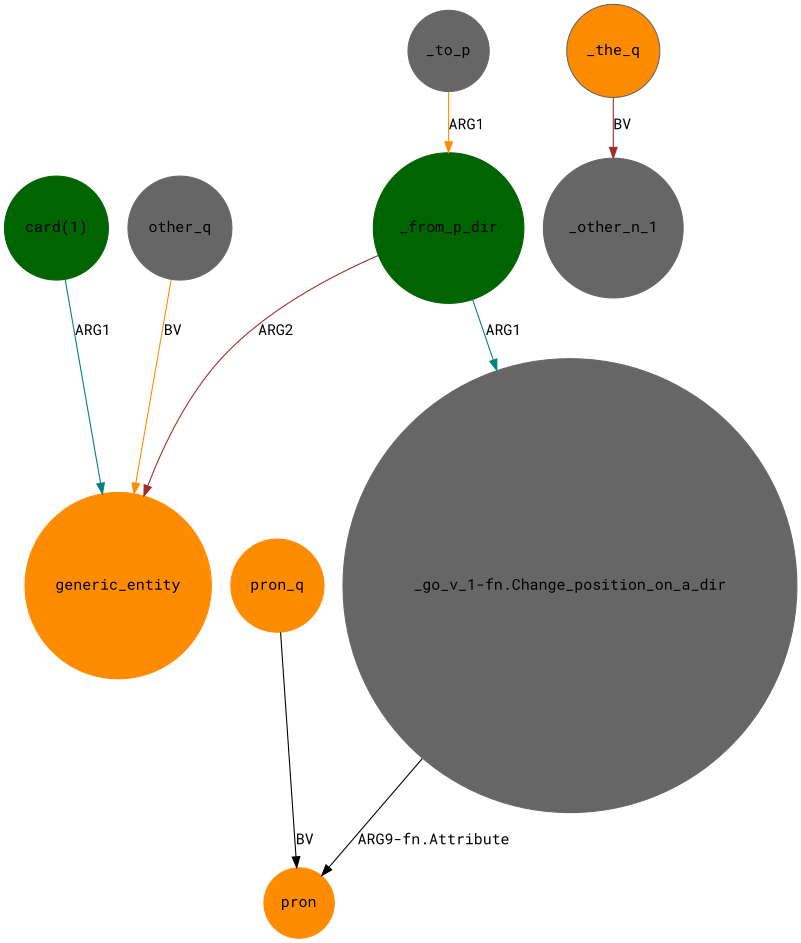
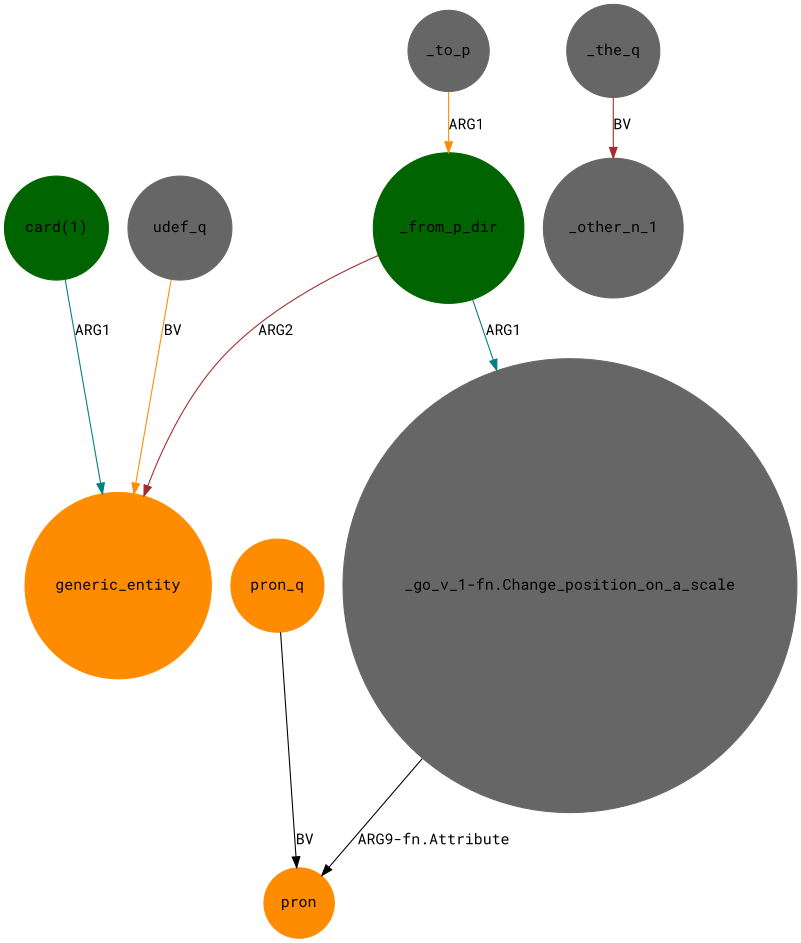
(613, 51) -> (613, 51)
(180, 228) -> (180, 228)
(570, 586) -> (570, 586)
